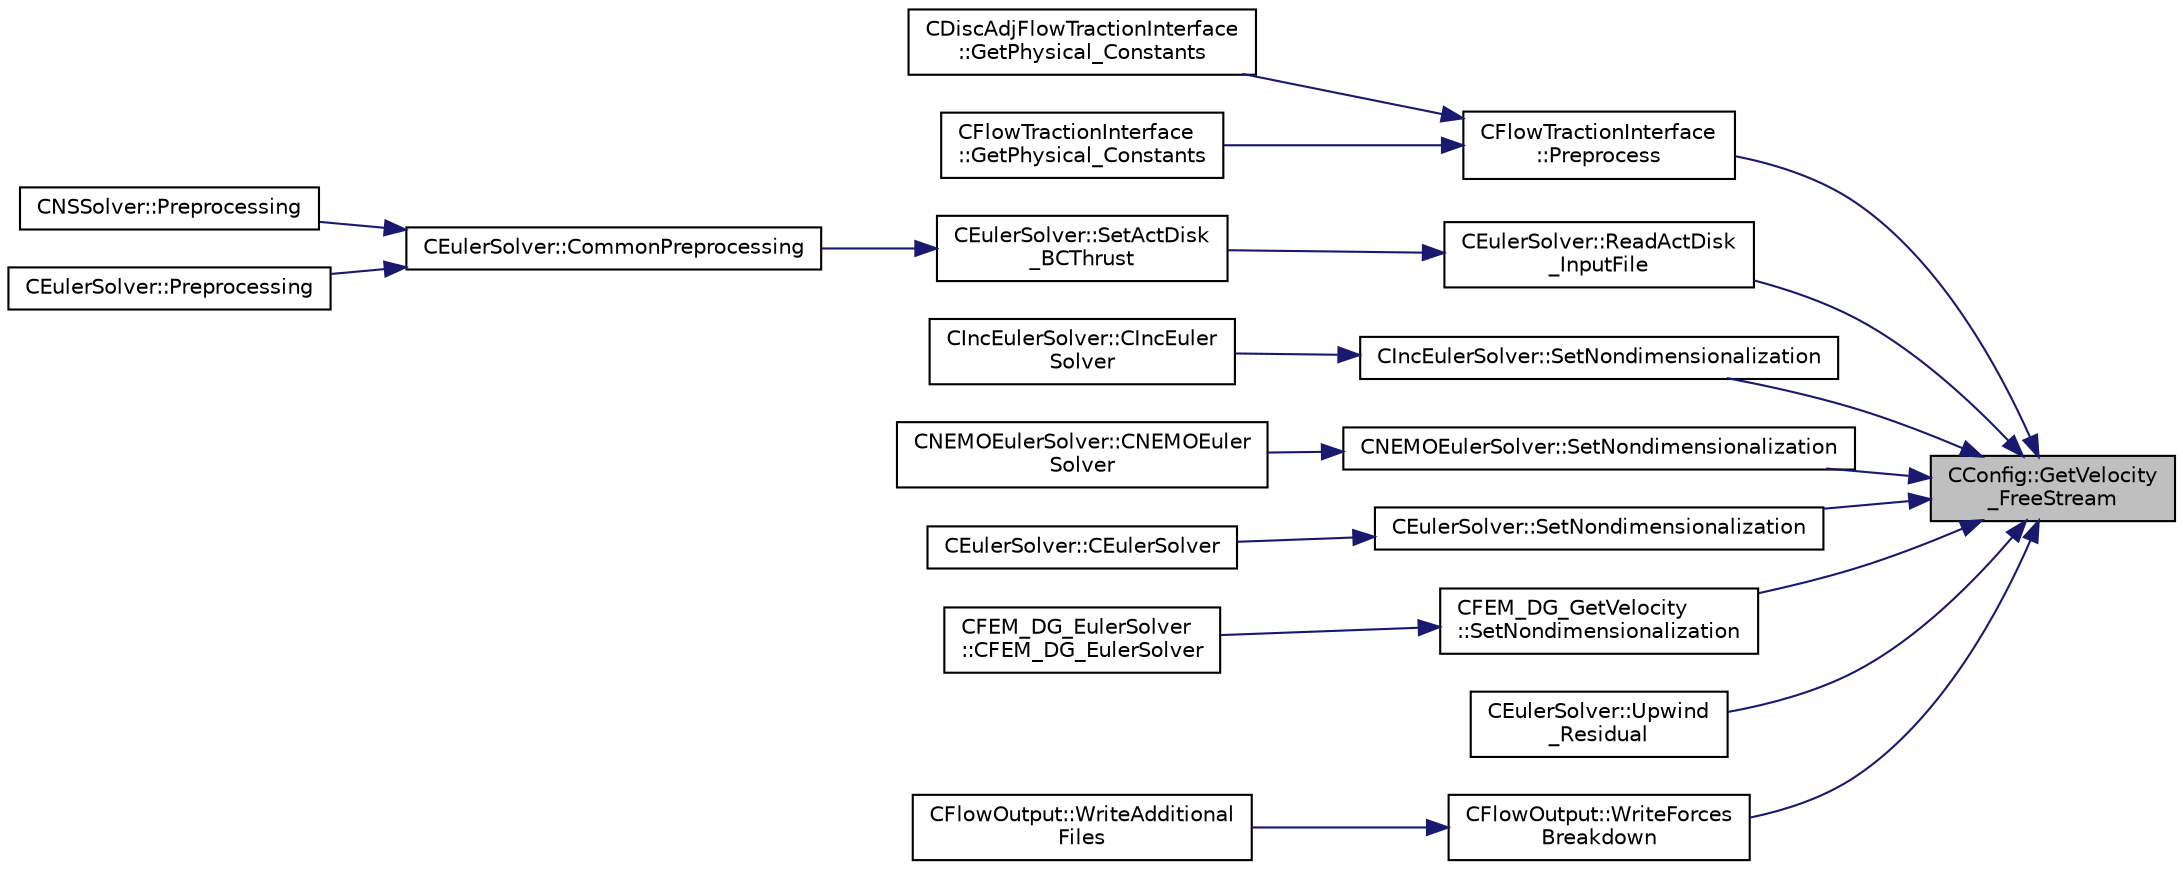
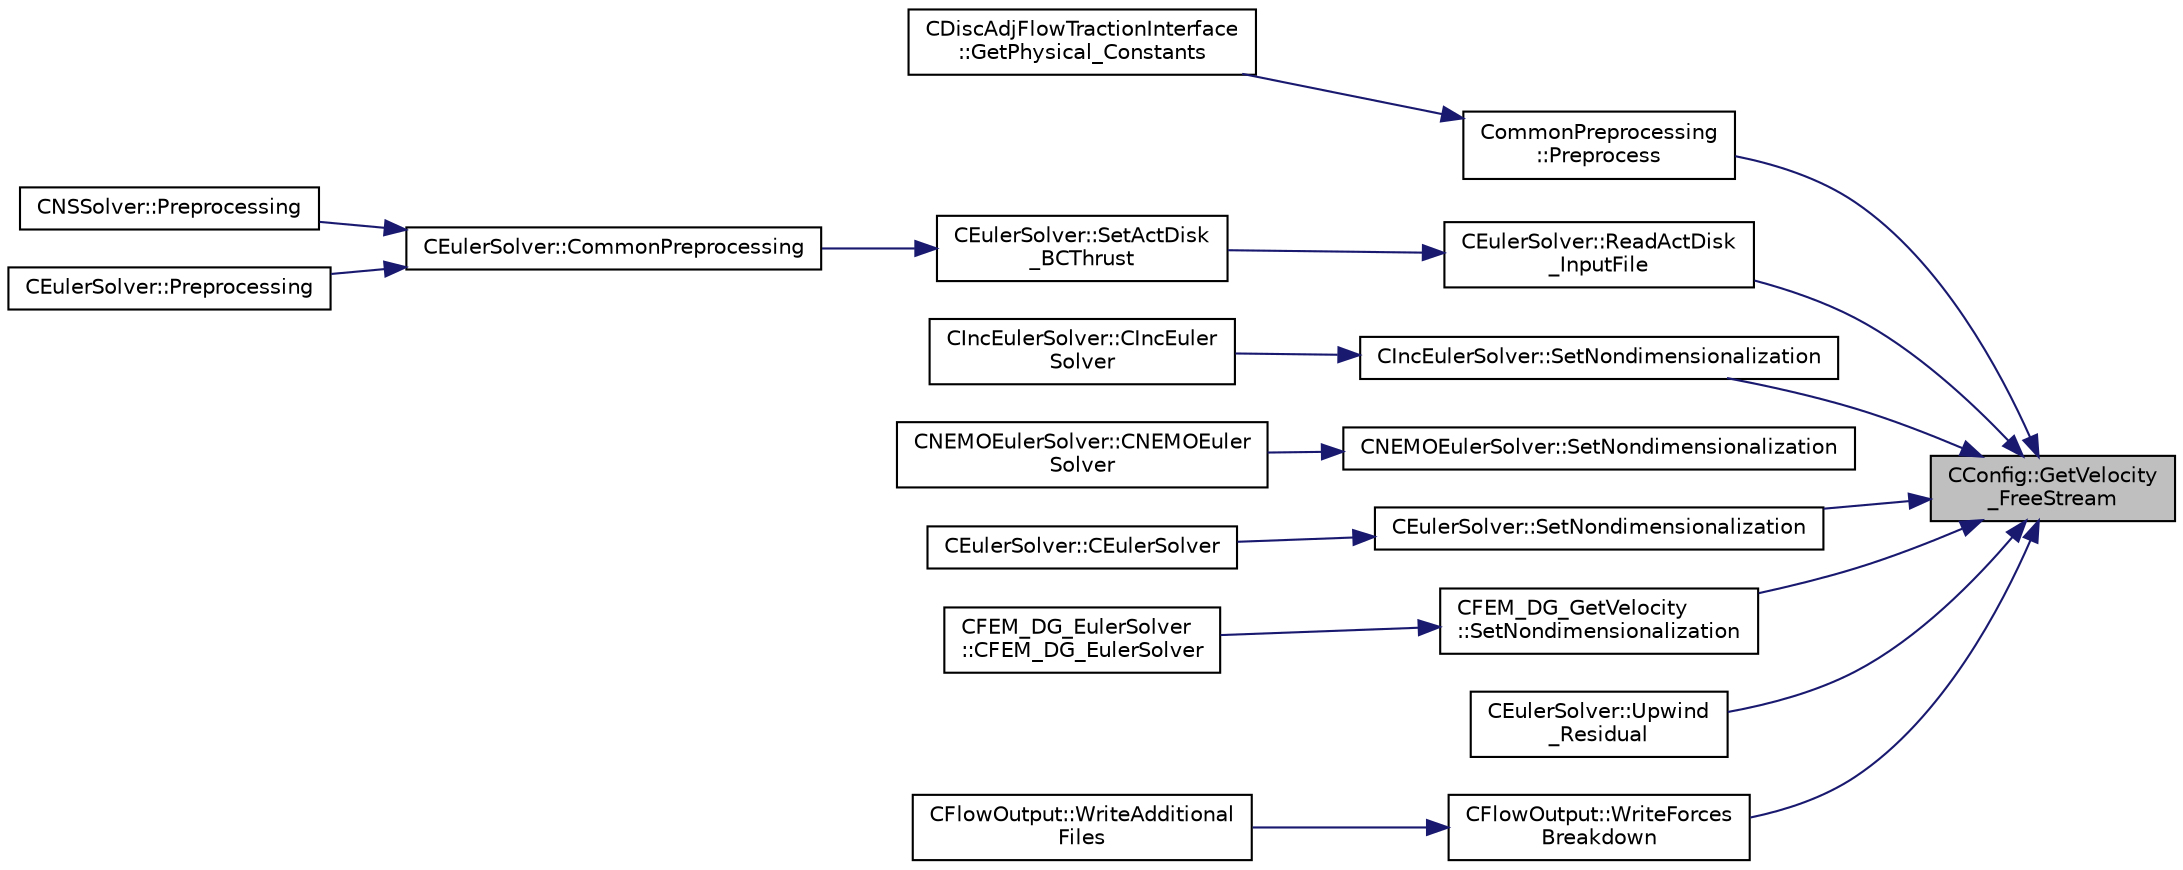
(1082, 145) -> none
(1599, 145) -> (1599, 145)
(1867, 472) -> none
